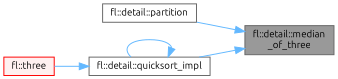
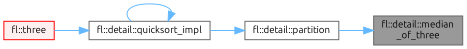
(217, 54) -> (222, 30)
